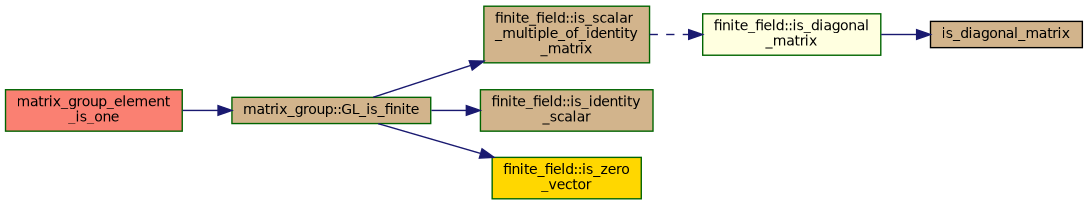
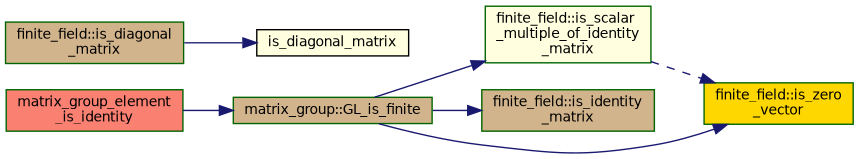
(567, 35) -> (568, 35)
(669, 35) -> (676, 70)
(792, 35) -> (95, 43)
(1006, 35) -> (333, 43)
(94, 110) -> (95, 110)
(567, 110) -> (568, 110)
